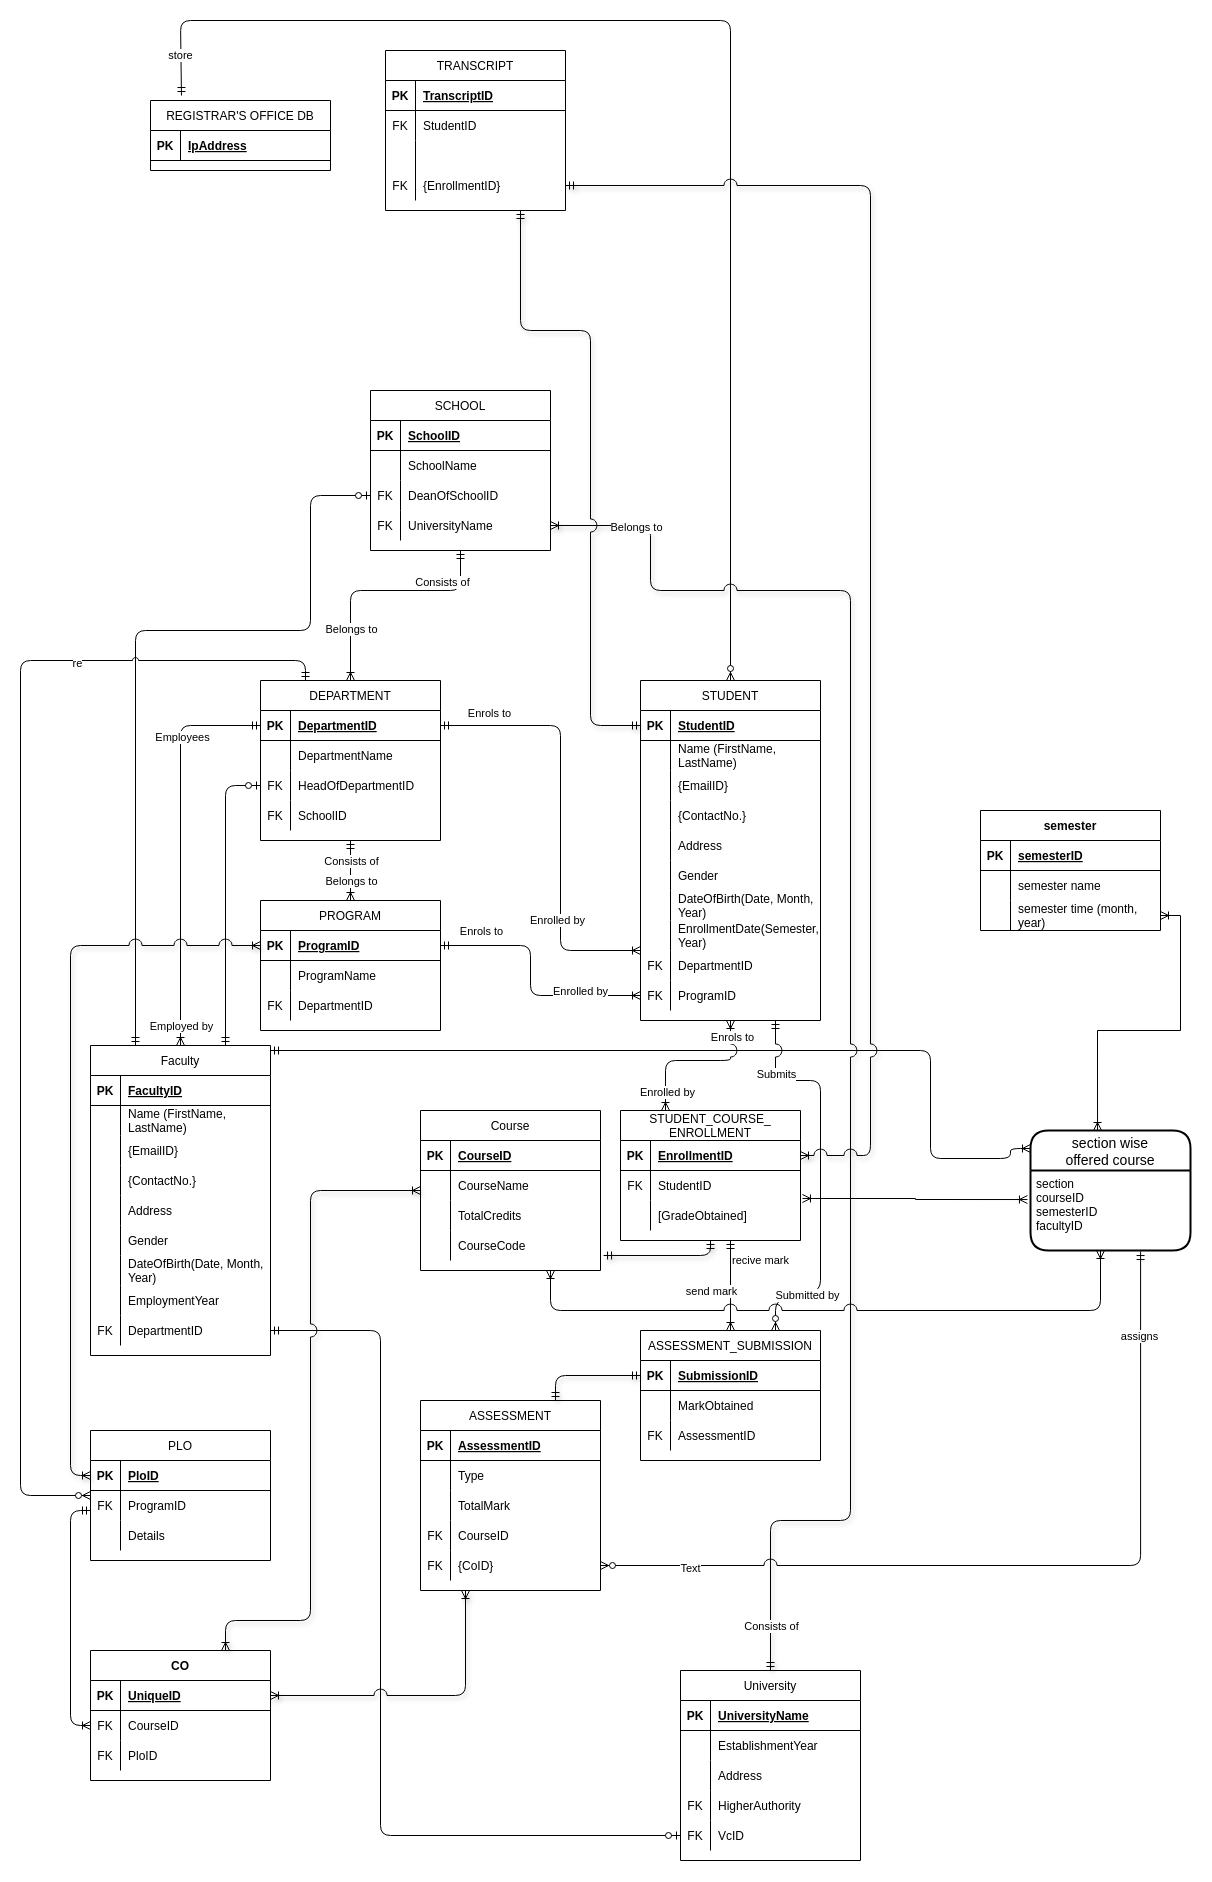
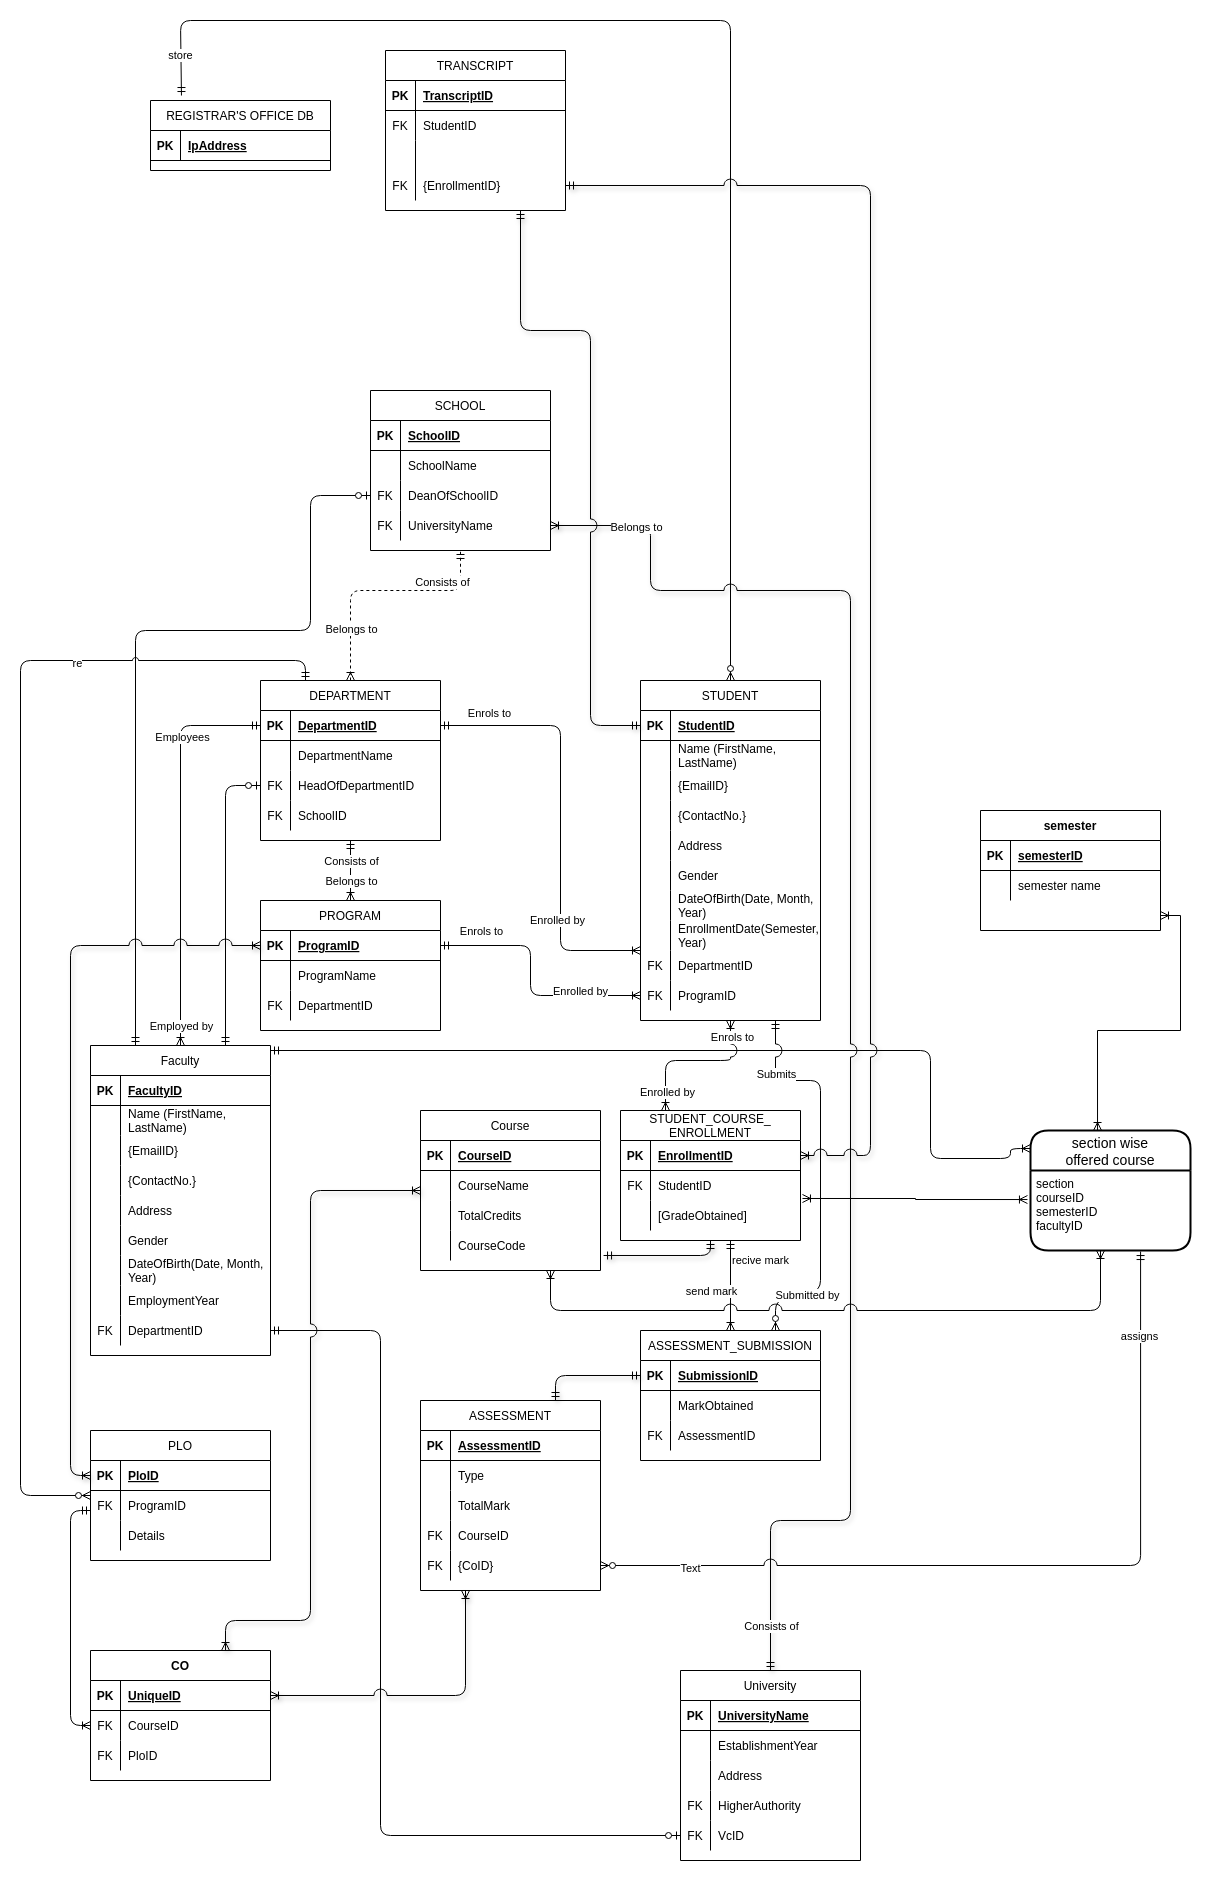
(391, 591) -> (391, 591)
(1086, 916) -> none
